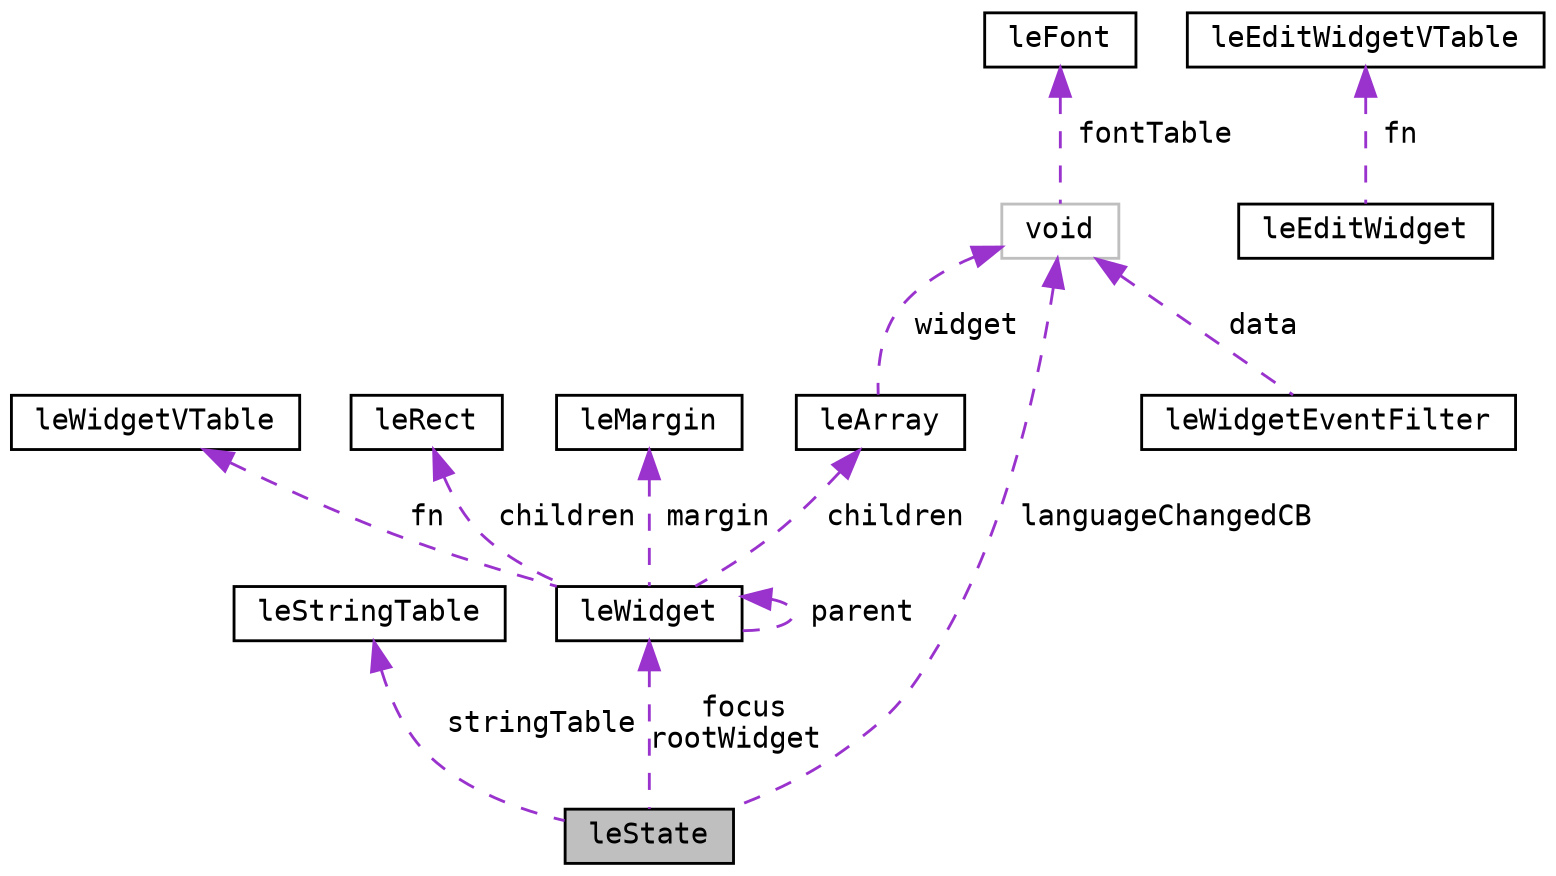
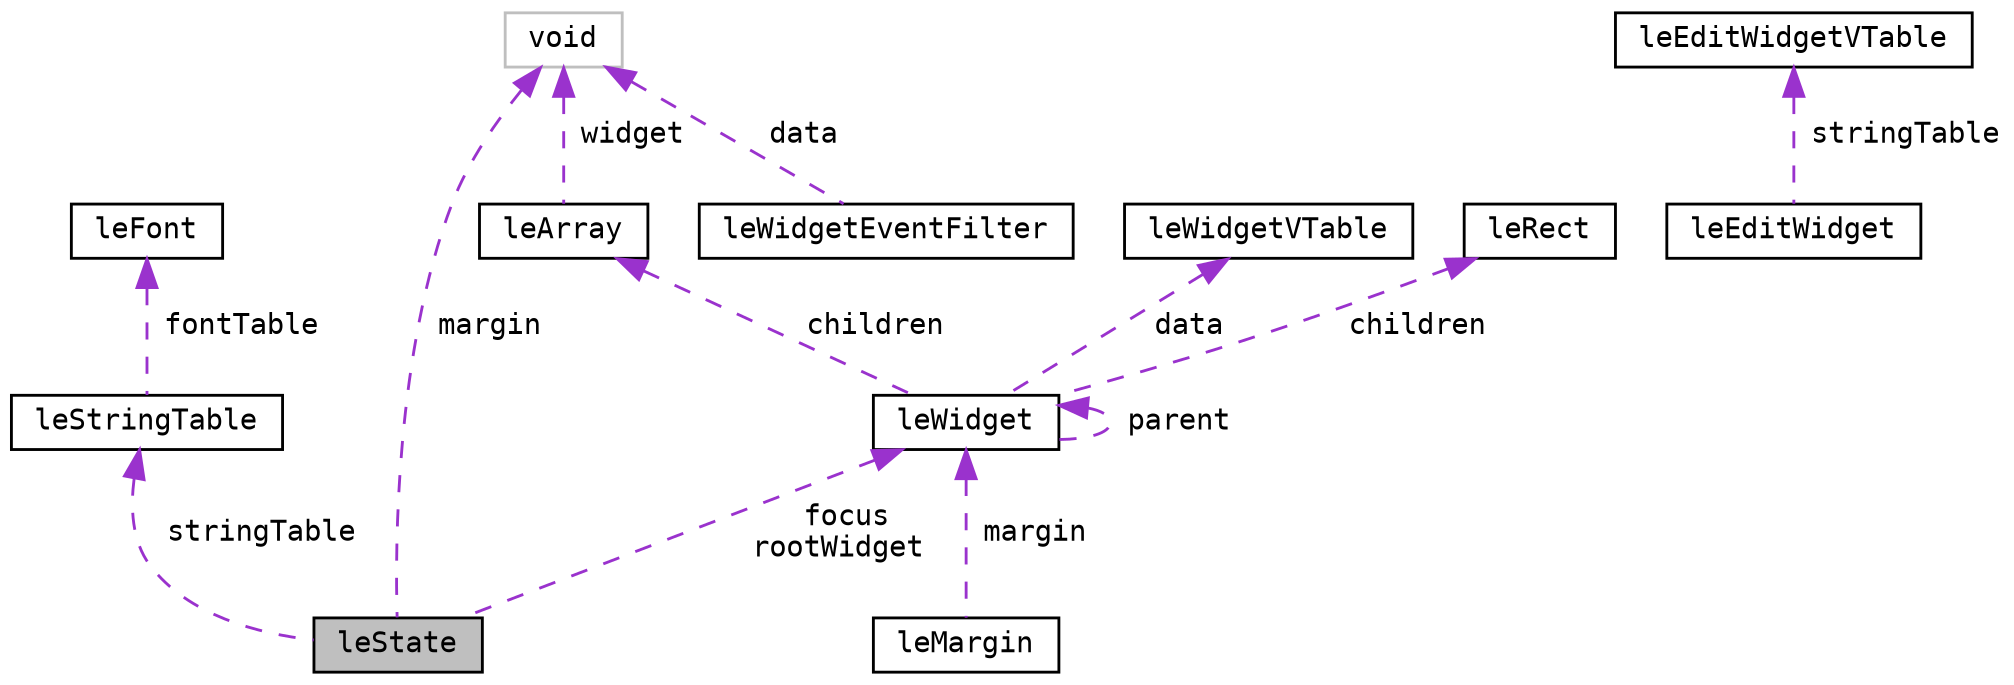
(1393, 136) -> (1898, 136)
(1060, 150) -> (147, 342)
(420, 518) -> (1182, 327)
(1159, 518) -> (482, 327)
(649, 533) -> (966, 548)
